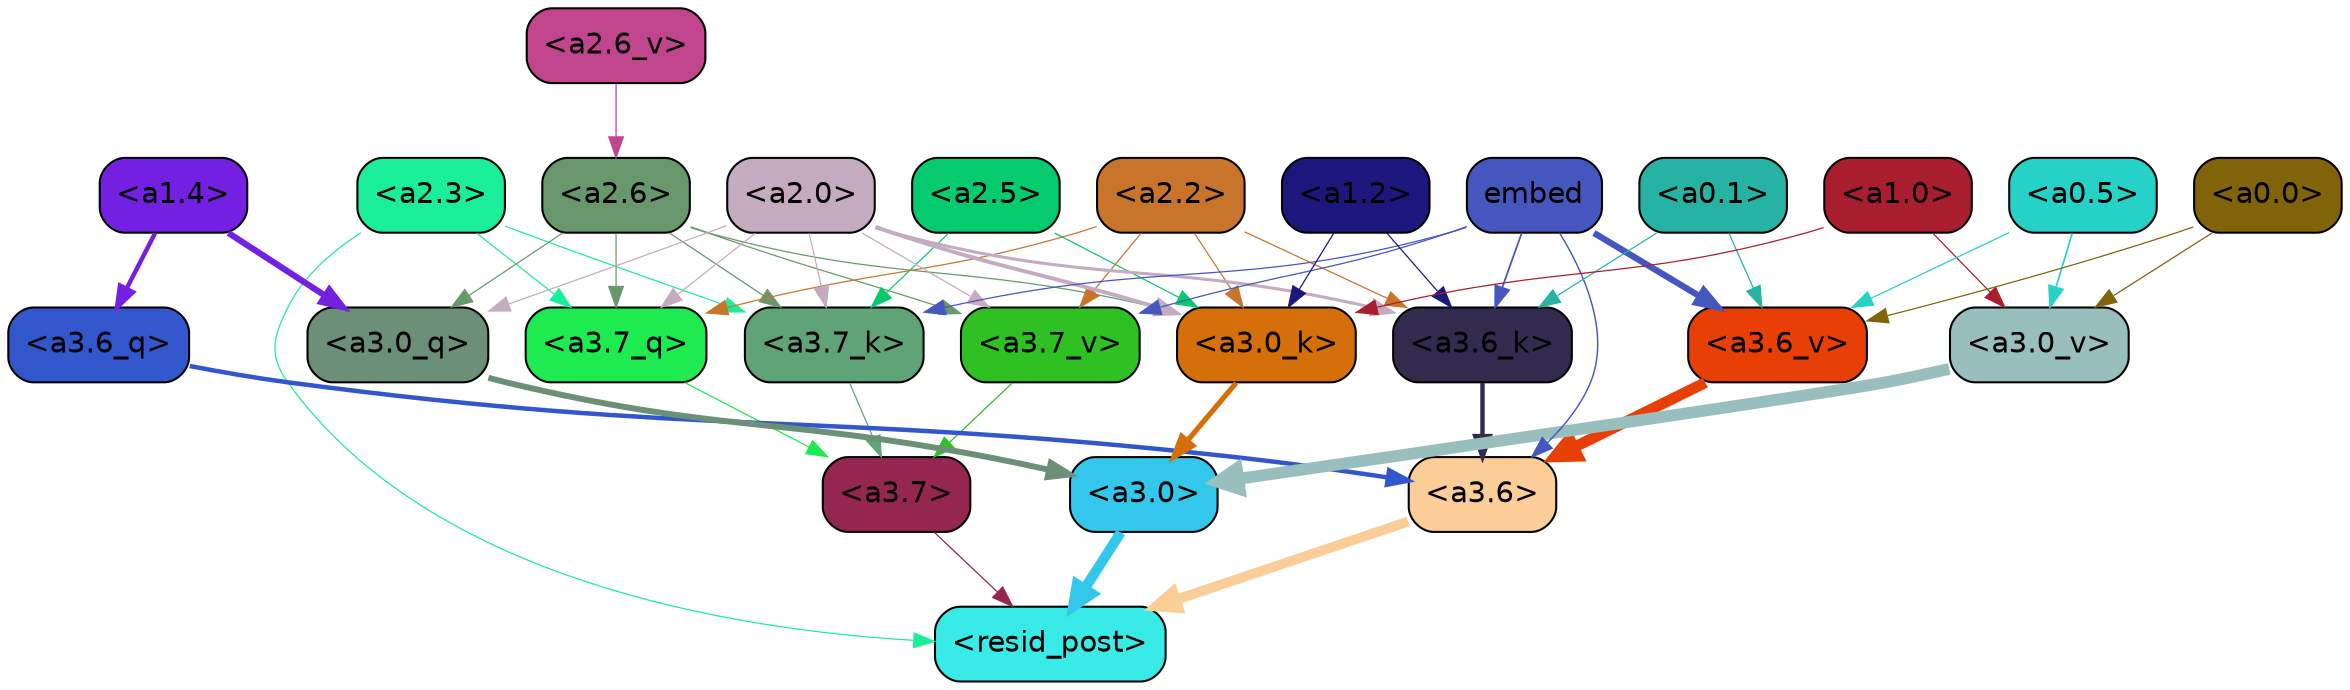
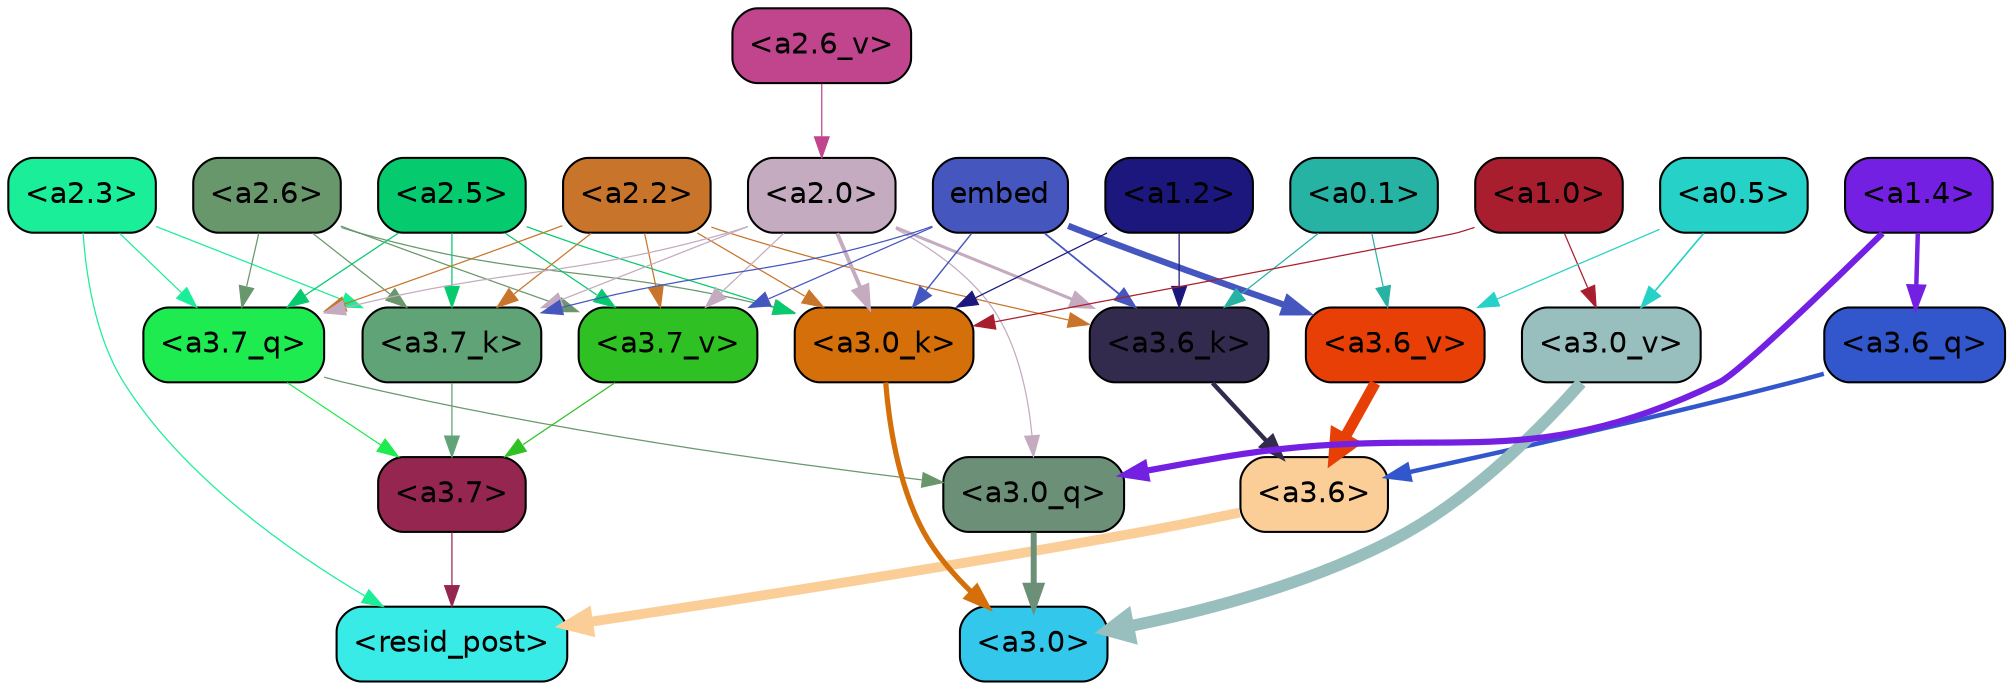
(616, 110) -> (822, 110)
(2268, 195) -> none
none -> (564, 255)
none -> (363, 256)
(527, 256) -> (622, 437)
none -> (539, 256)
(1598, 342) -> (940, 273)
(1103, 561) -> none
